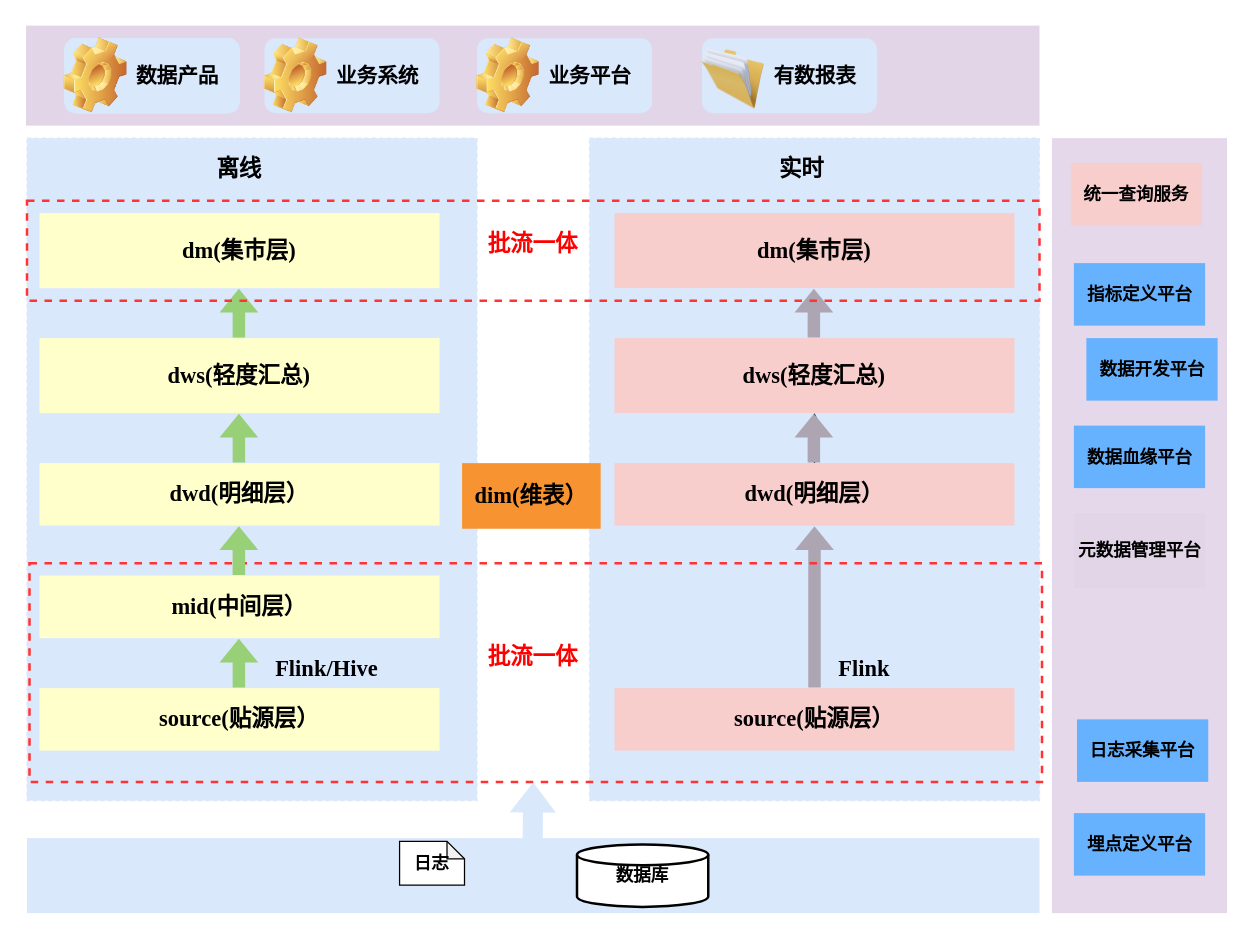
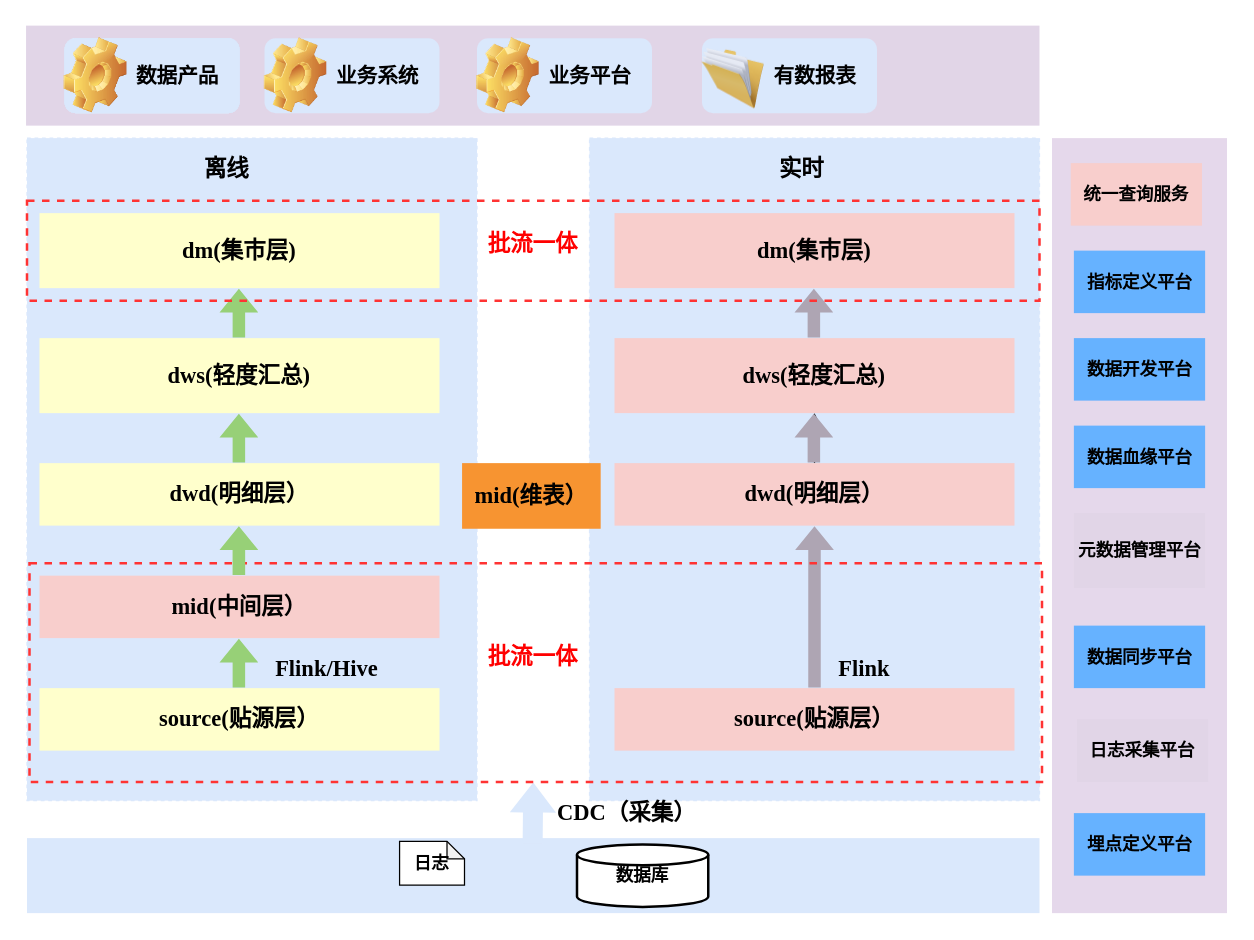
(239, 169) -> (227, 169)
(1139, 294) -> (1139, 282)
(1152, 369) -> (1139, 369)
(531, 496) -> (531, 496)
(239, 607) -> (239, 607)
none -> (1139, 657)
(1143, 751) -> (1143, 751)
none -> (627, 813)
